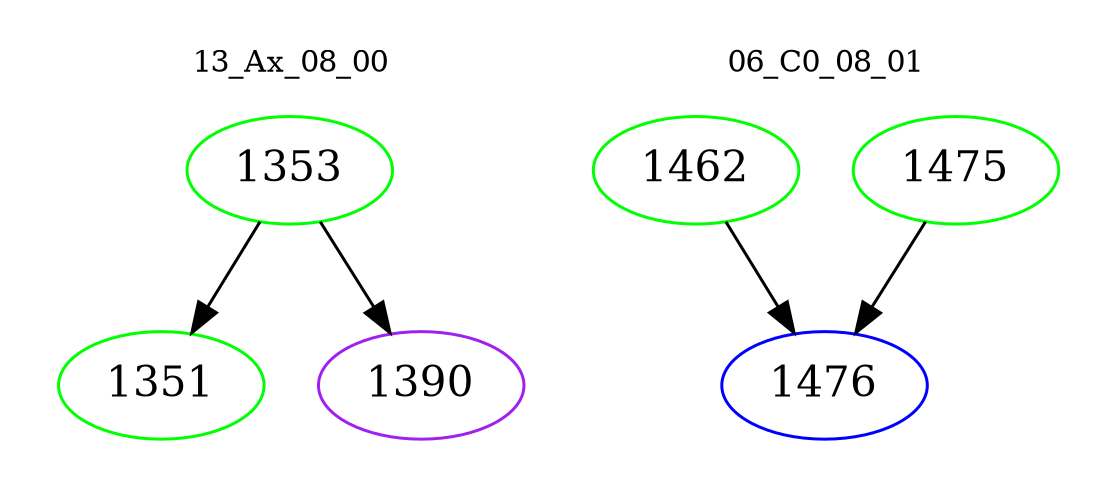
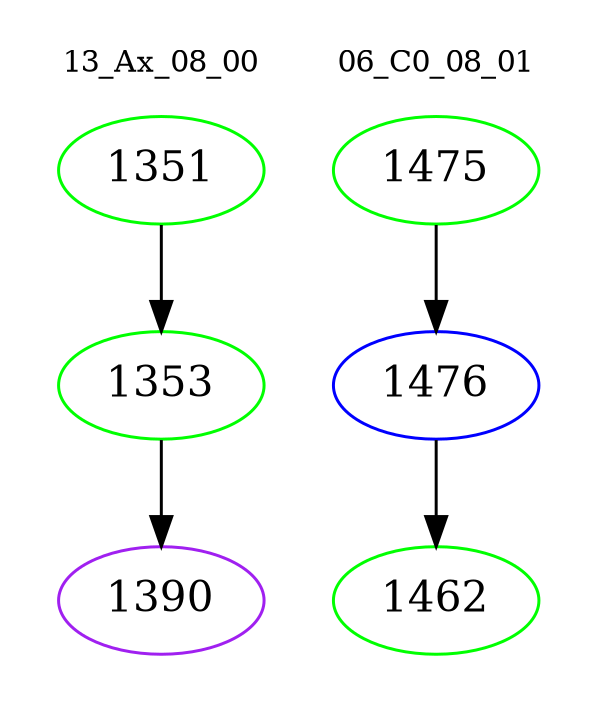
(234, 264) -> (161, 263)
(752, 264) -> (436, 478)
